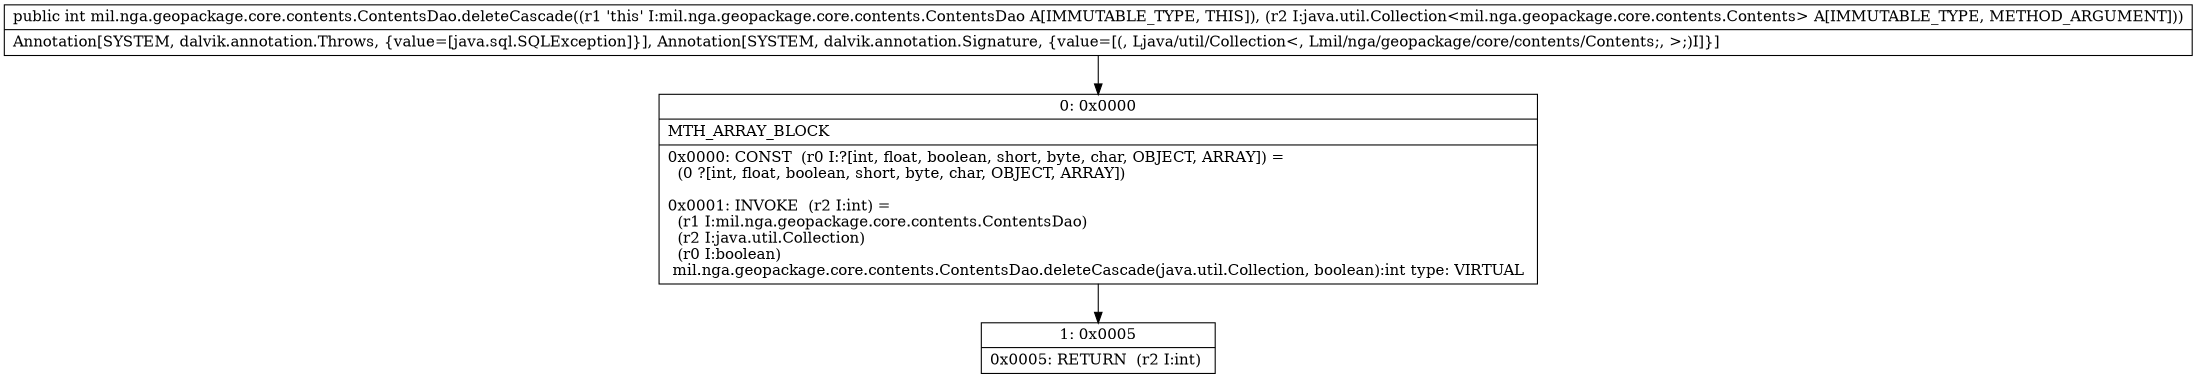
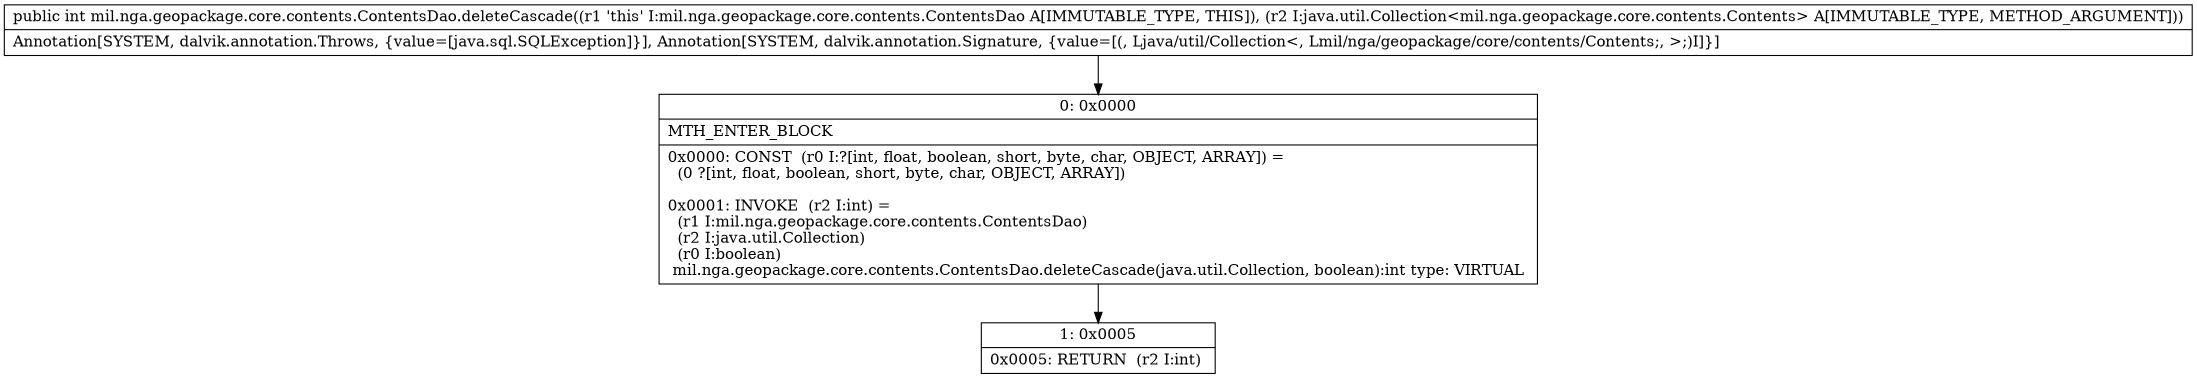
(749, 131) -> (751, 131)
